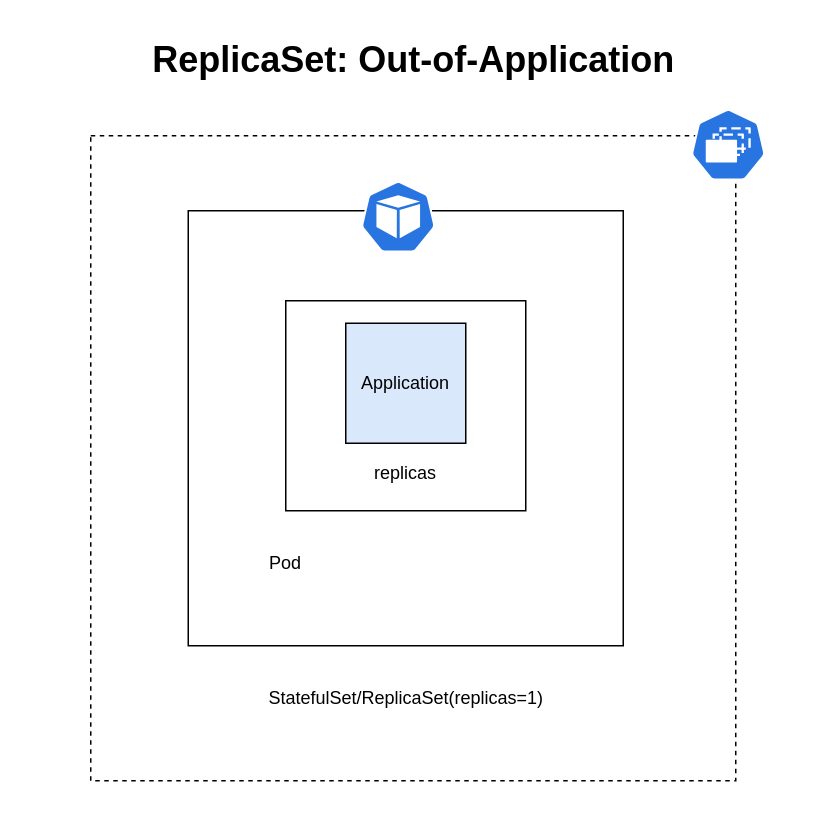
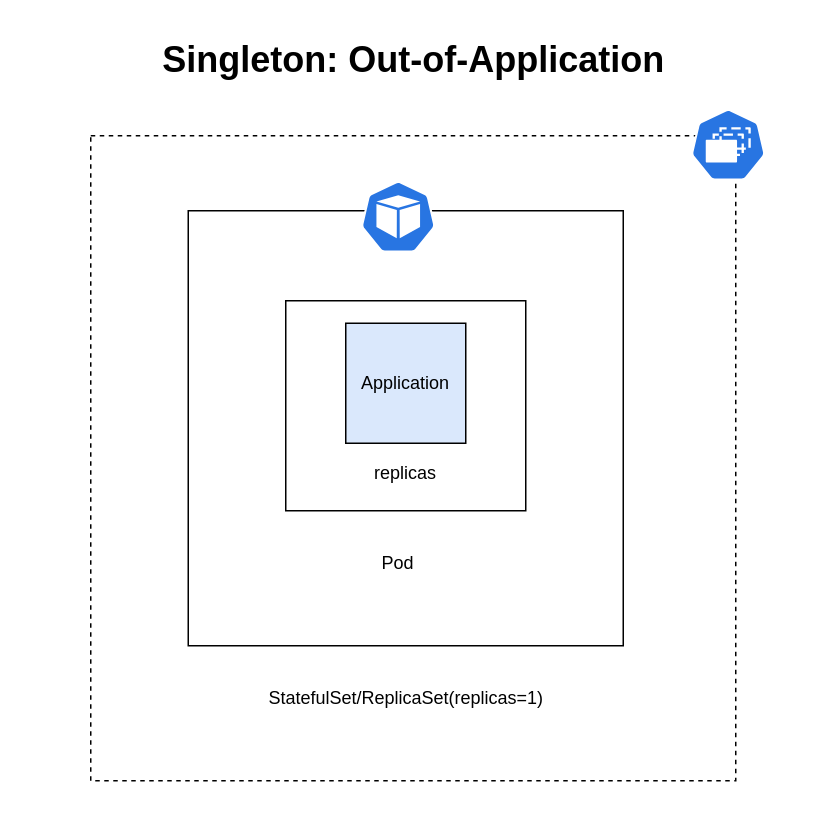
(414, 61) -> (414, 61)
(286, 563) -> (398, 563)
